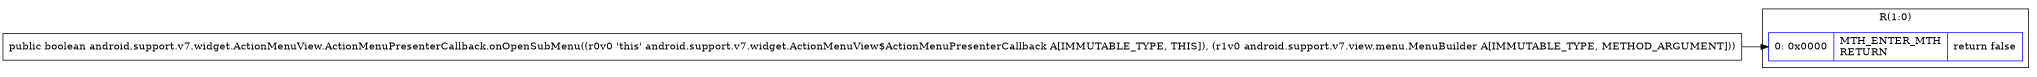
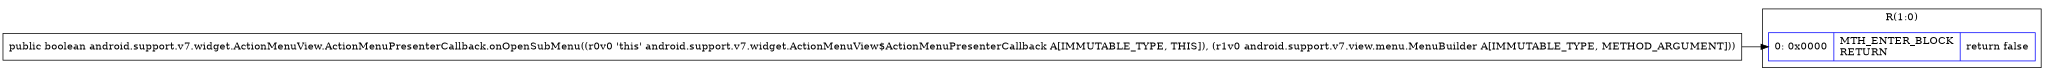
(1891, 41) -> (1897, 41)
